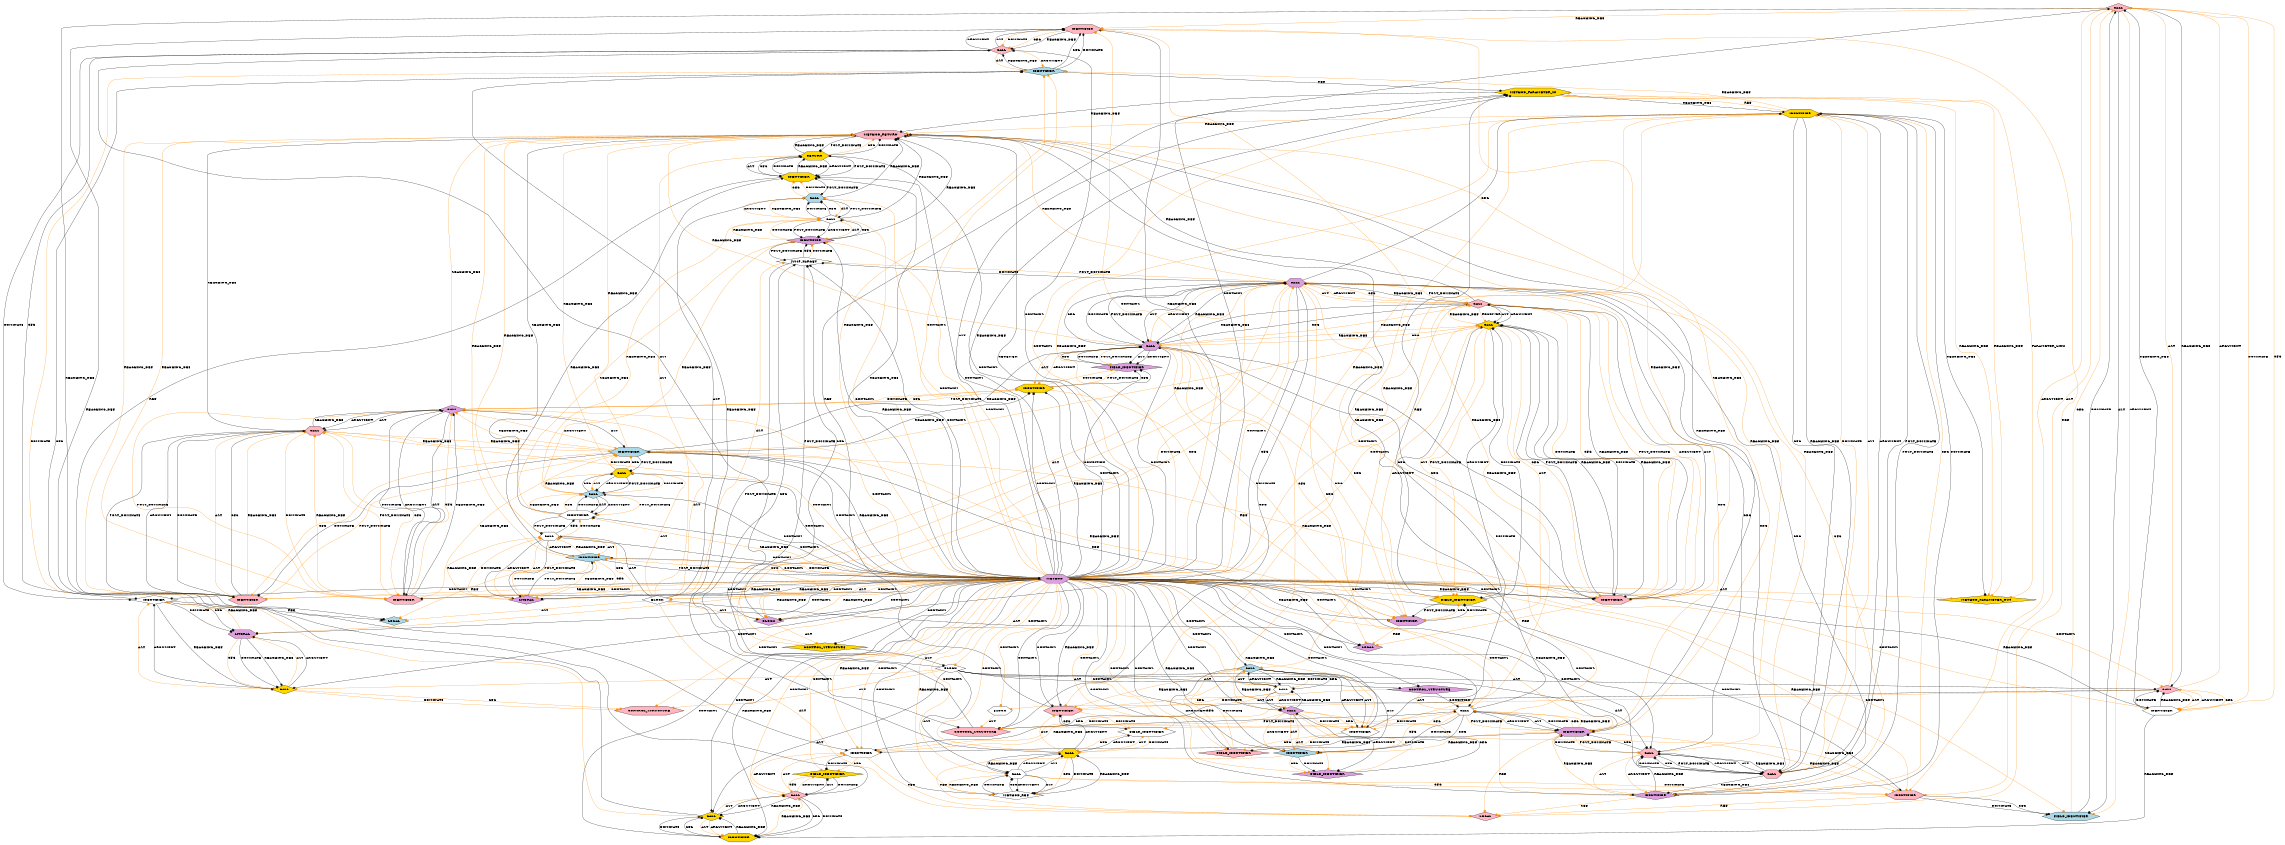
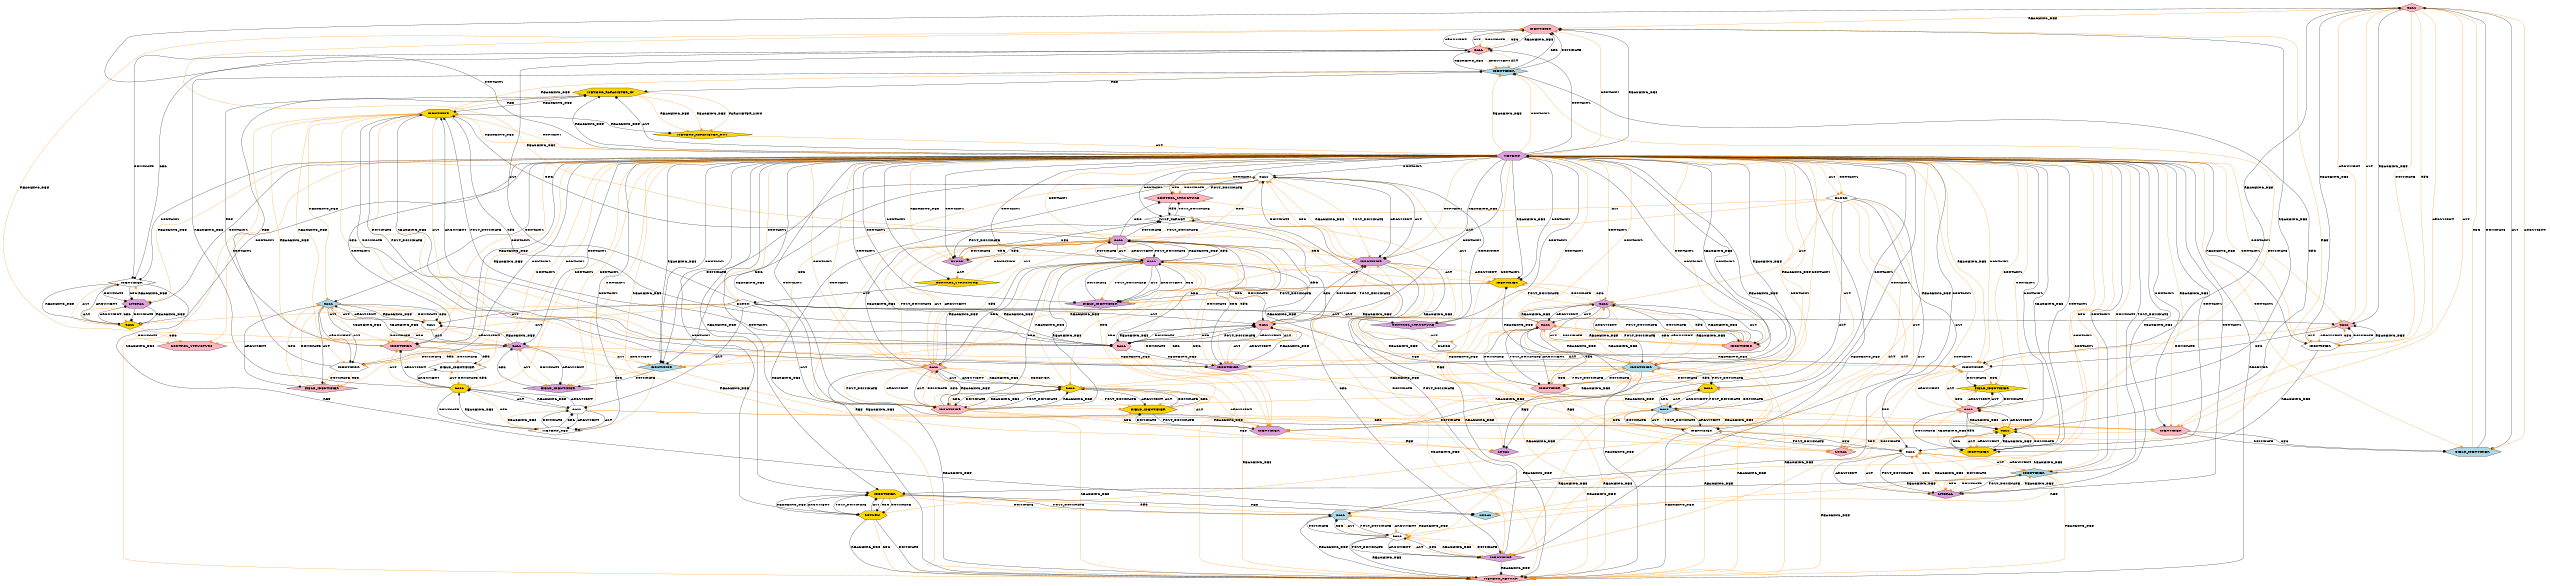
(1198, 101) -> none
(881, 135) -> (1501, 579)
(839, 140) -> none
(1598, 588) -> (1117, 145)
